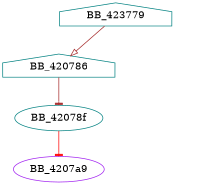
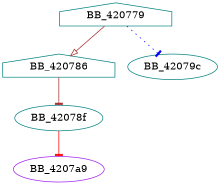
(116, 16) -> (116, 16)
none -> (173, 67)
